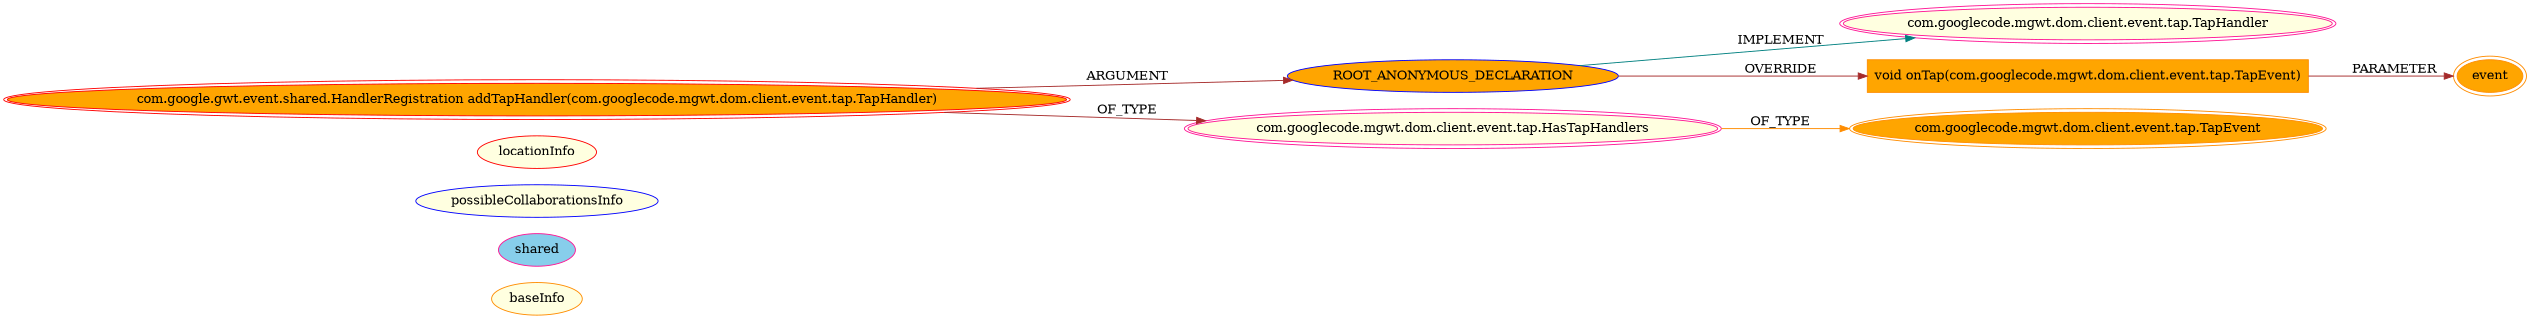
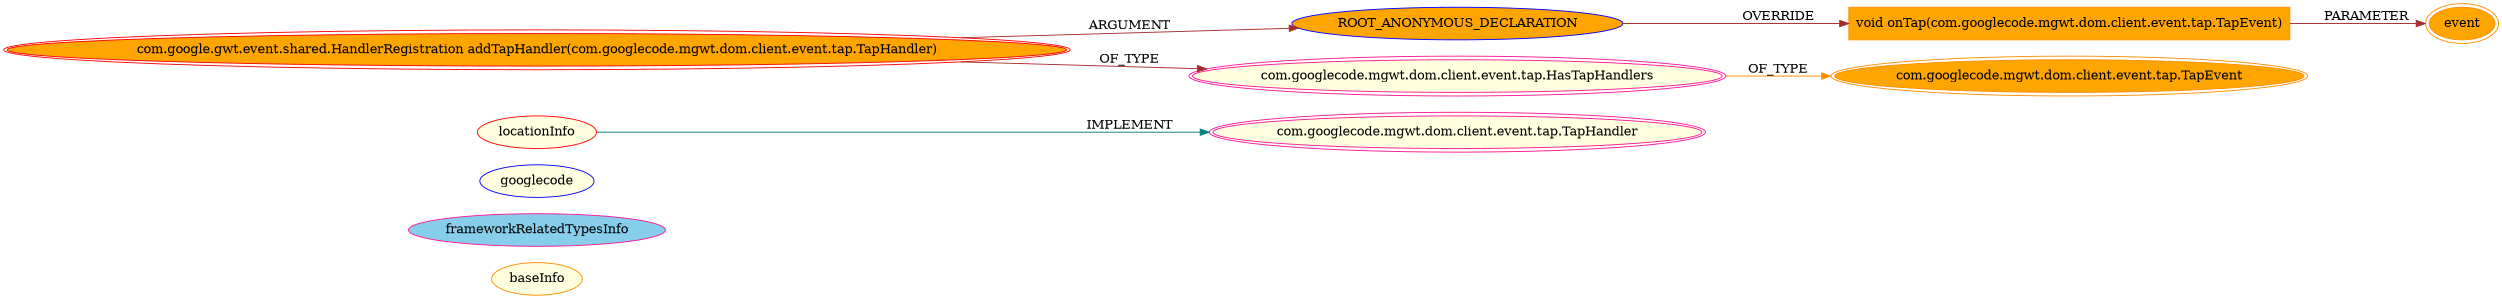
(1743, 52) -> (898, 132)
(537, 201) -> (537, 181)
(537, 250) -> (537, 230)
